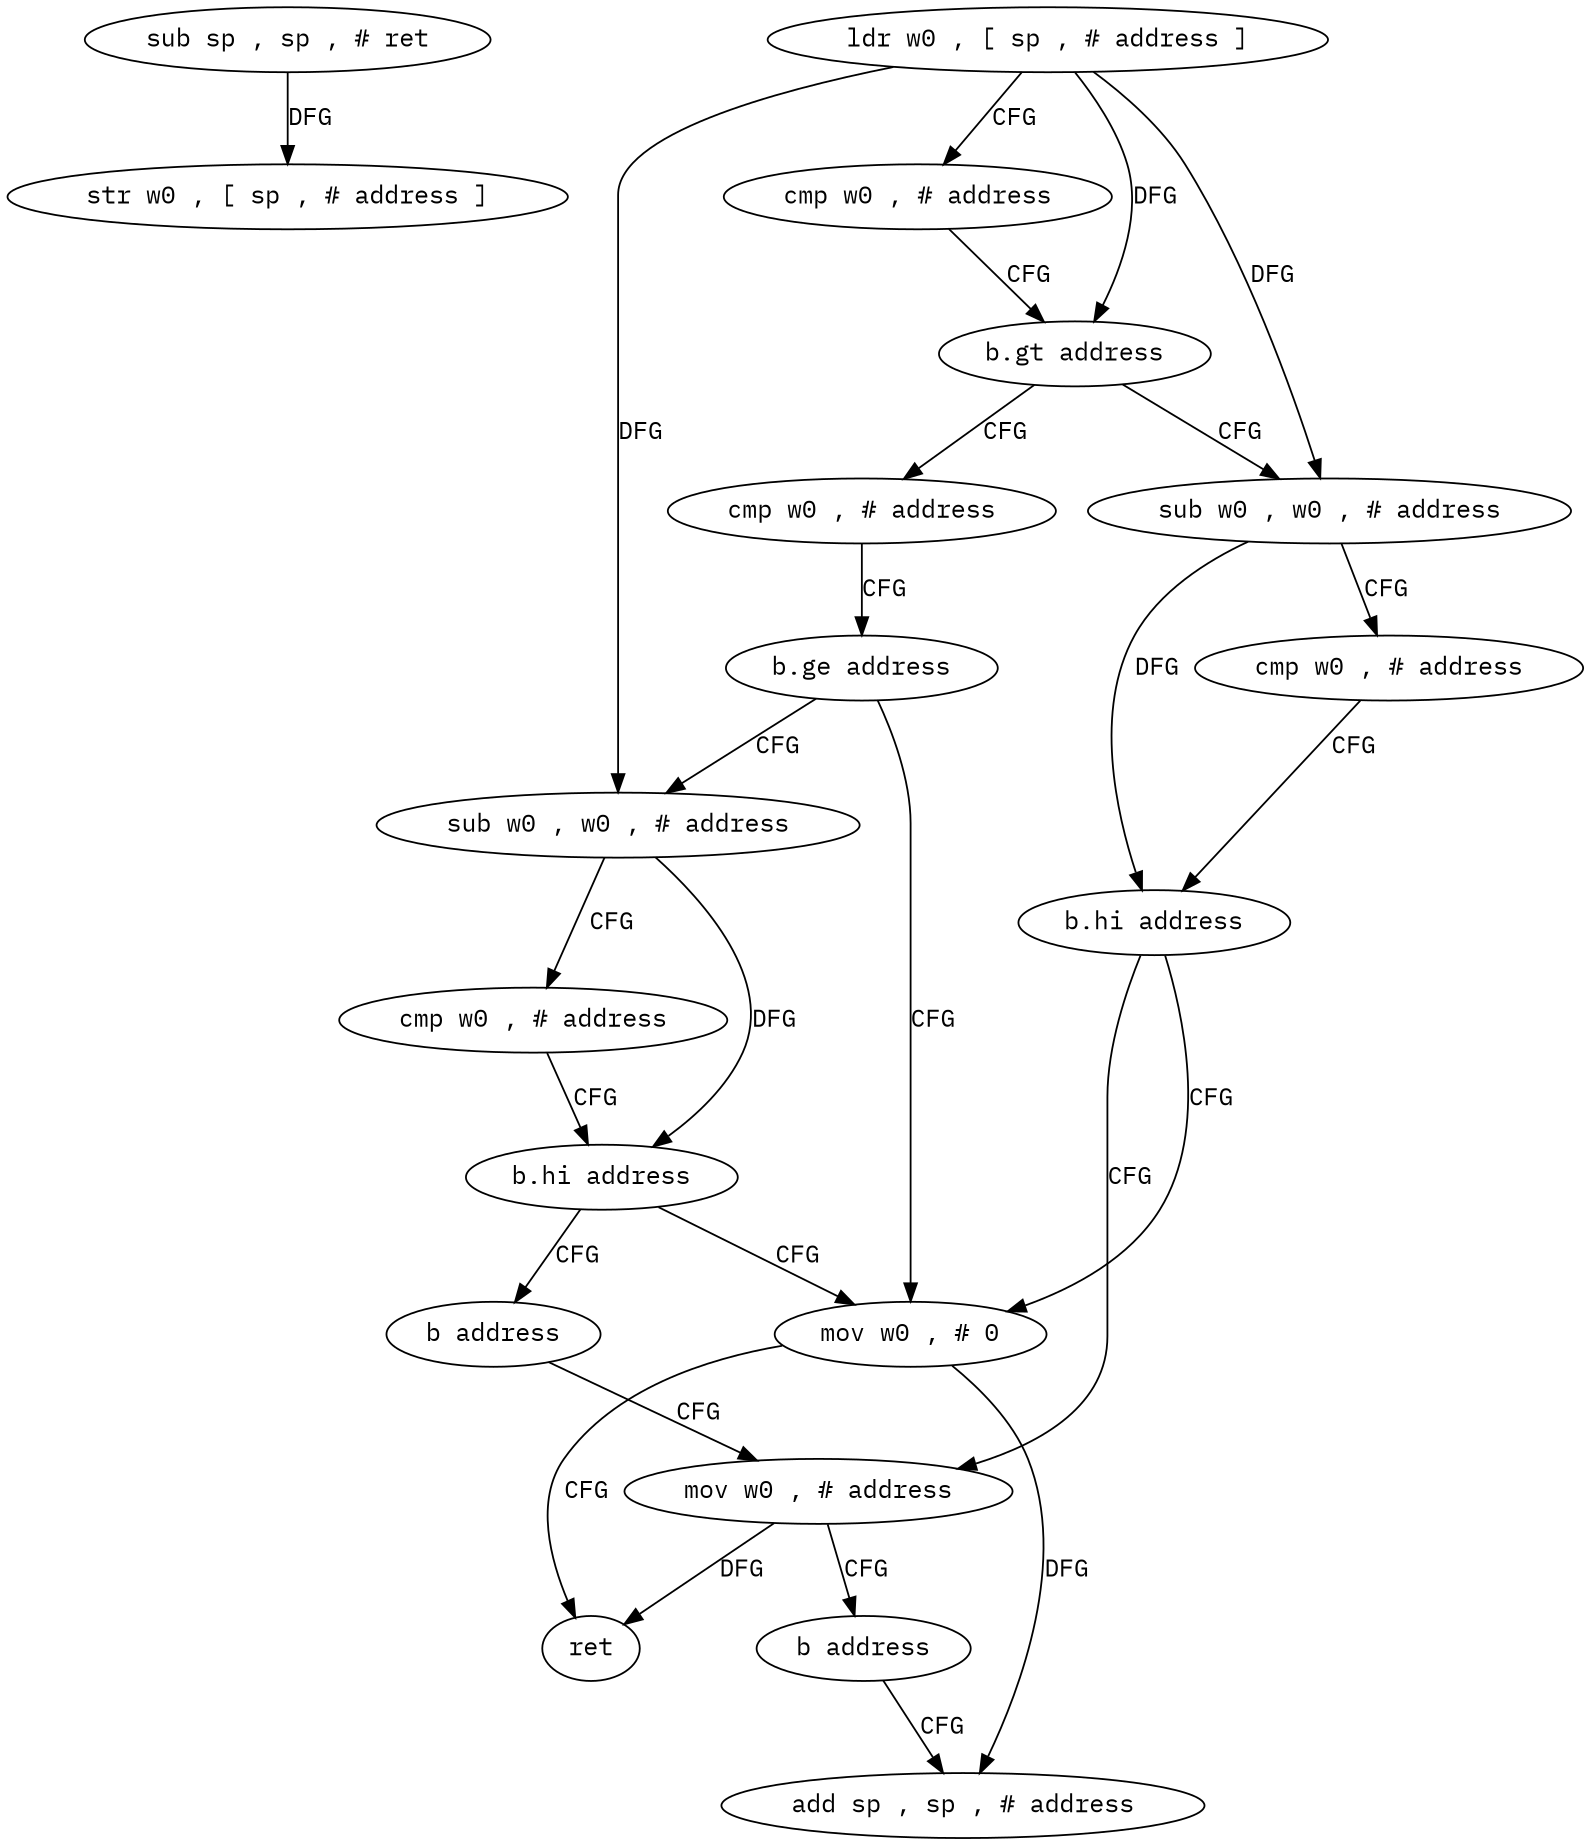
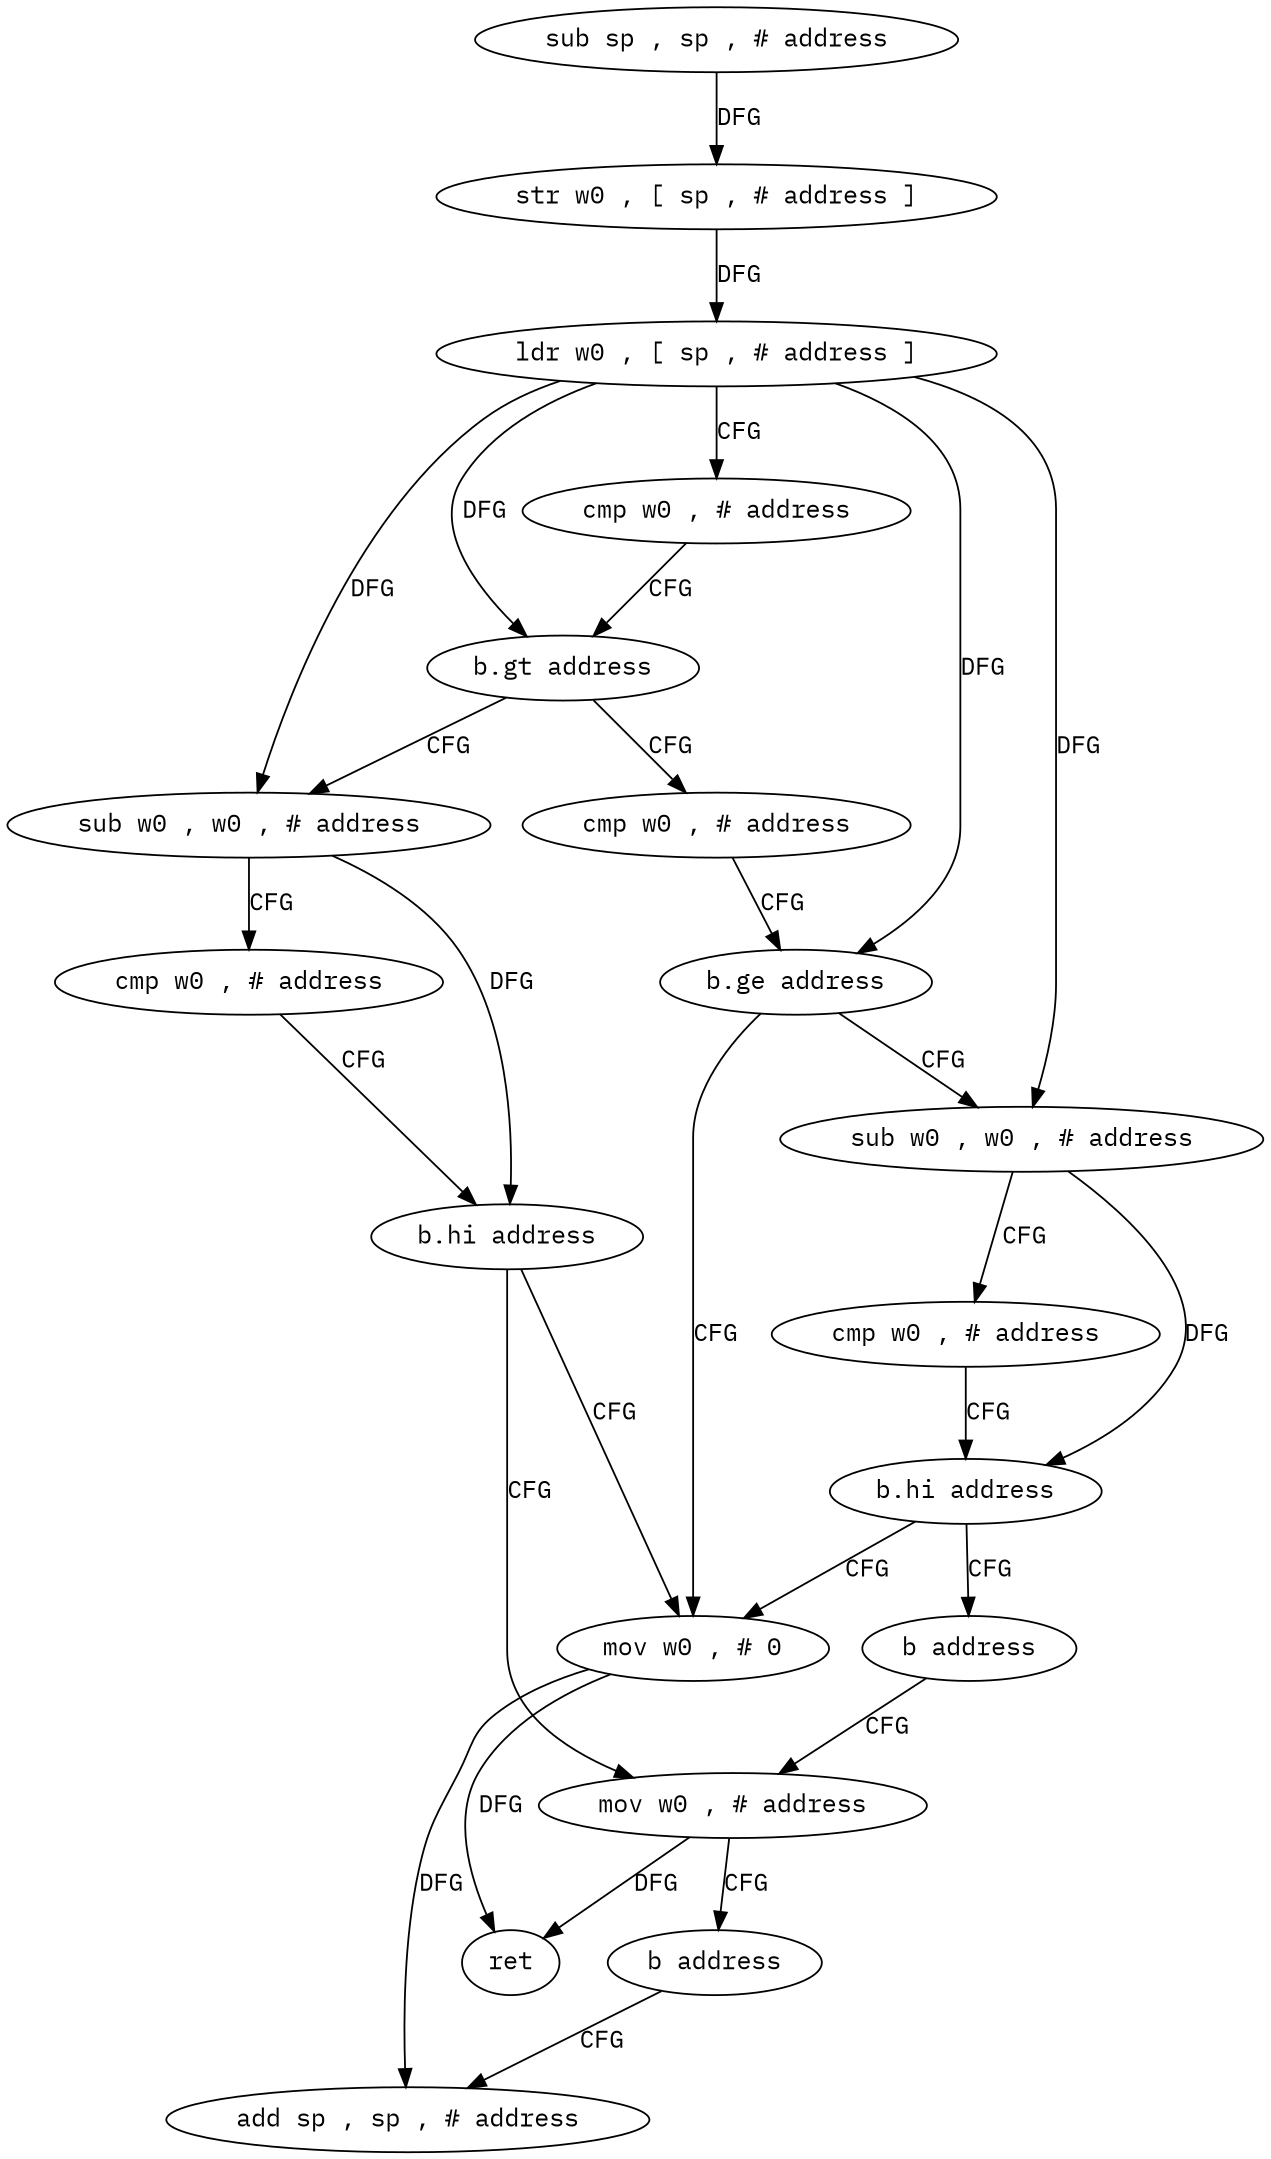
(288, 40) -> (717, 40)
none -> (717, 266)
none -> (960, 650)
(587, 1491) -> (501, 1806)
